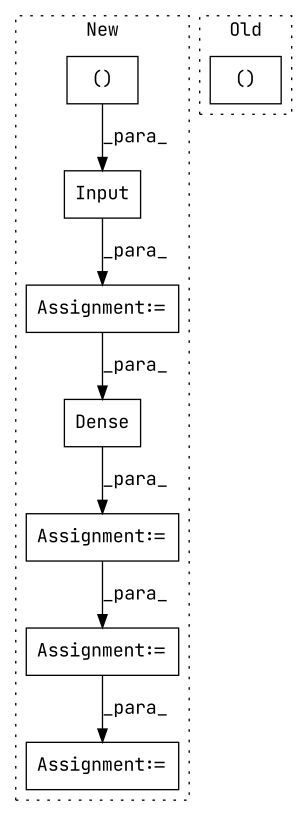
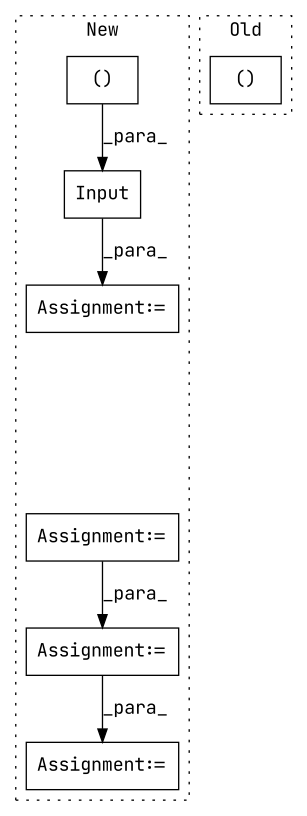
(102, 423) -> none
